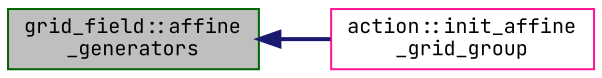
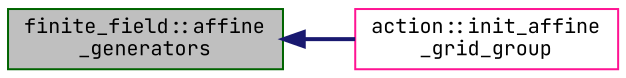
(133, 39) -> (146, 39)
